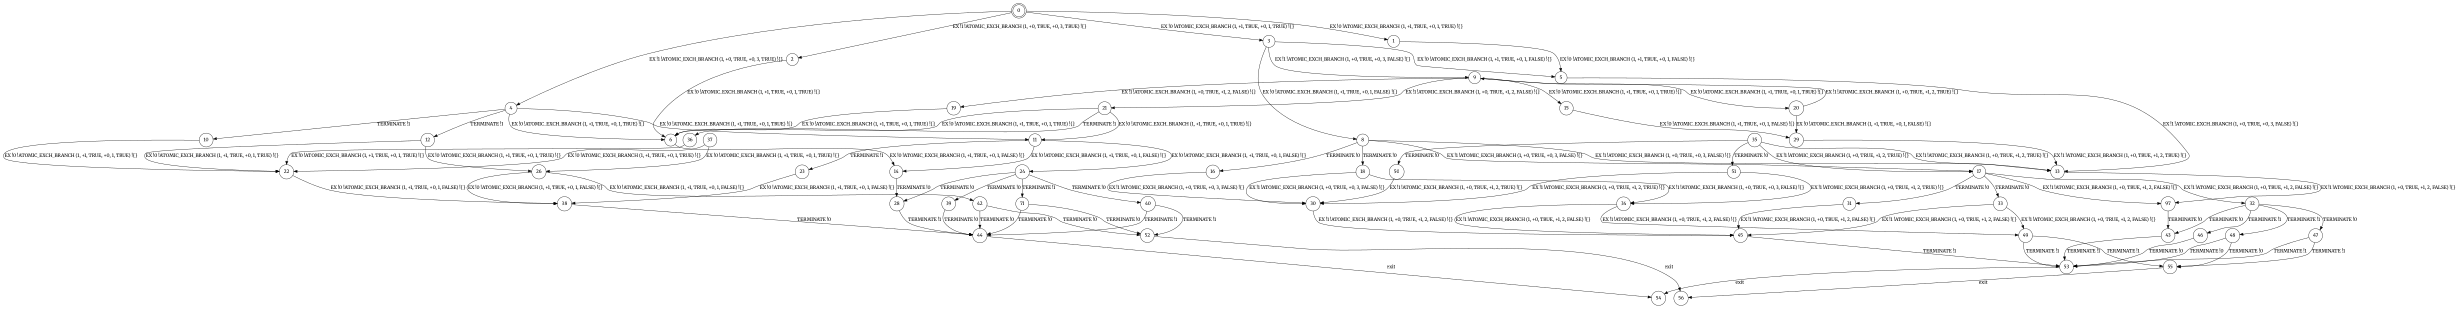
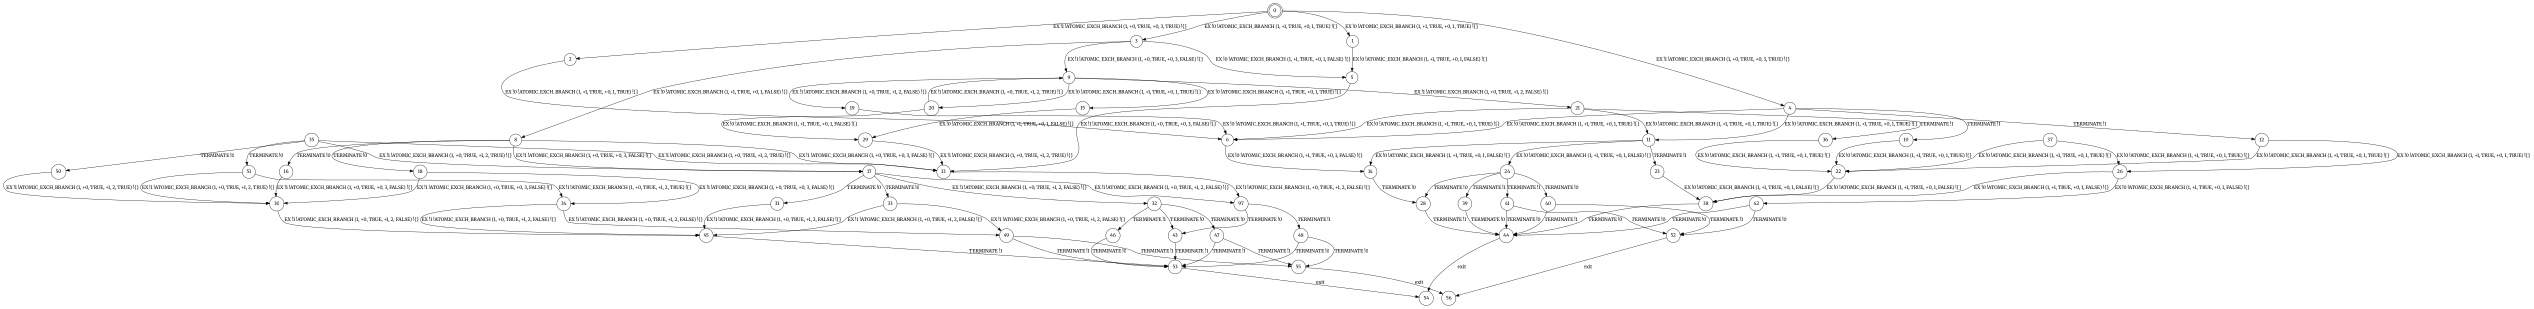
(1004, 188) -> (1489, 188)
(1022, 204) -> (1507, 204)
(2283, 225) -> (1277, 208)
